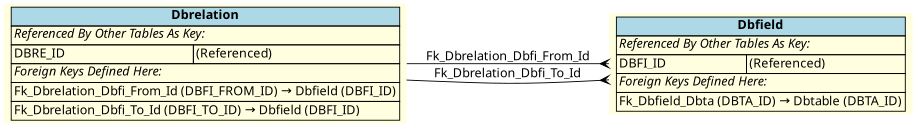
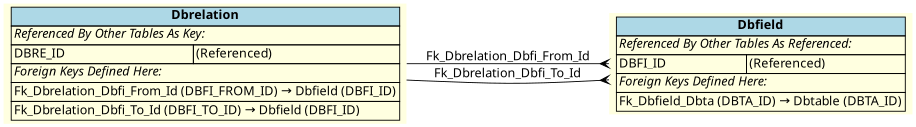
(715, 44) -> (736, 44)
